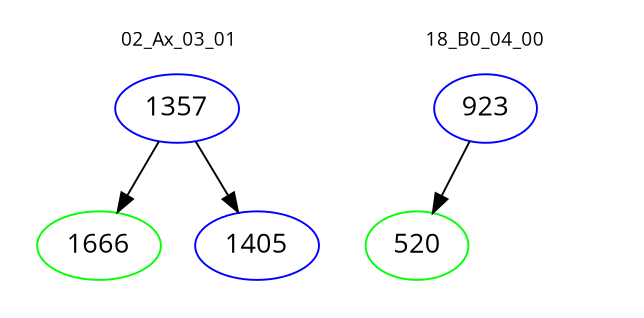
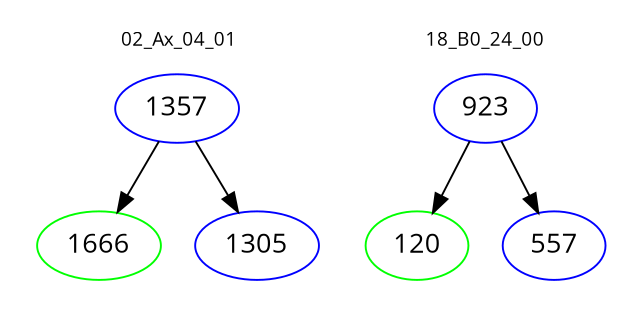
(179, 41) -> (179, 41)
(486, 41) -> (486, 41)
(257, 246) -> (257, 246)
(417, 246) -> (417, 246)
none -> (554, 246)
